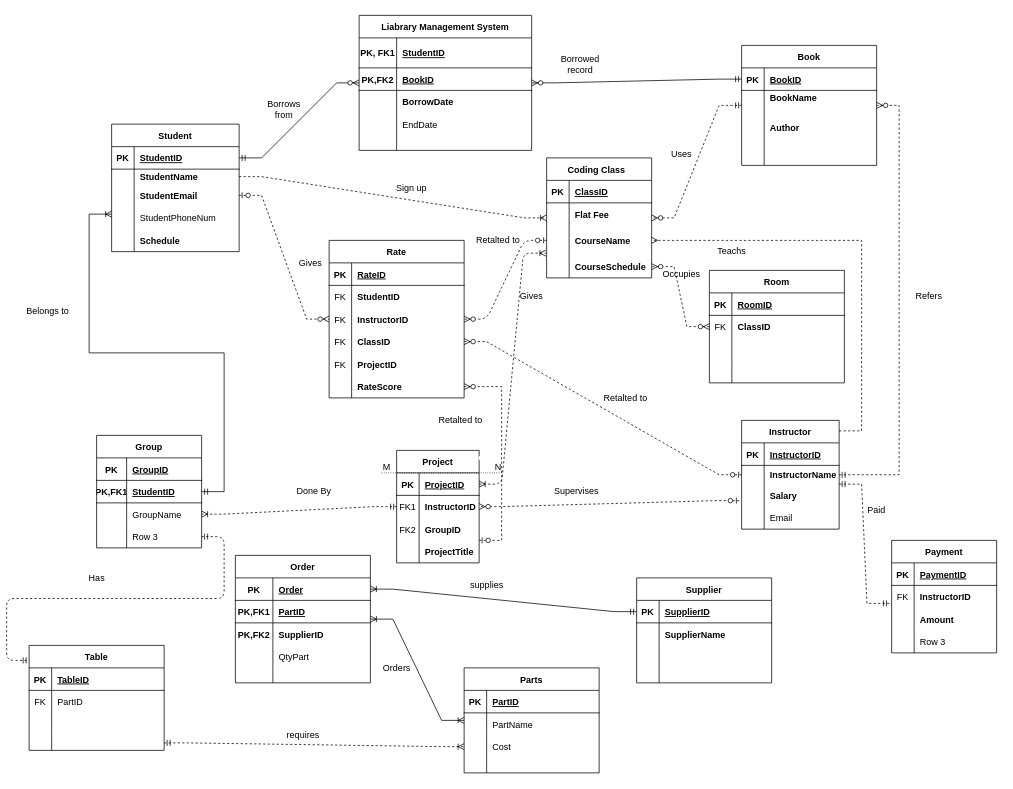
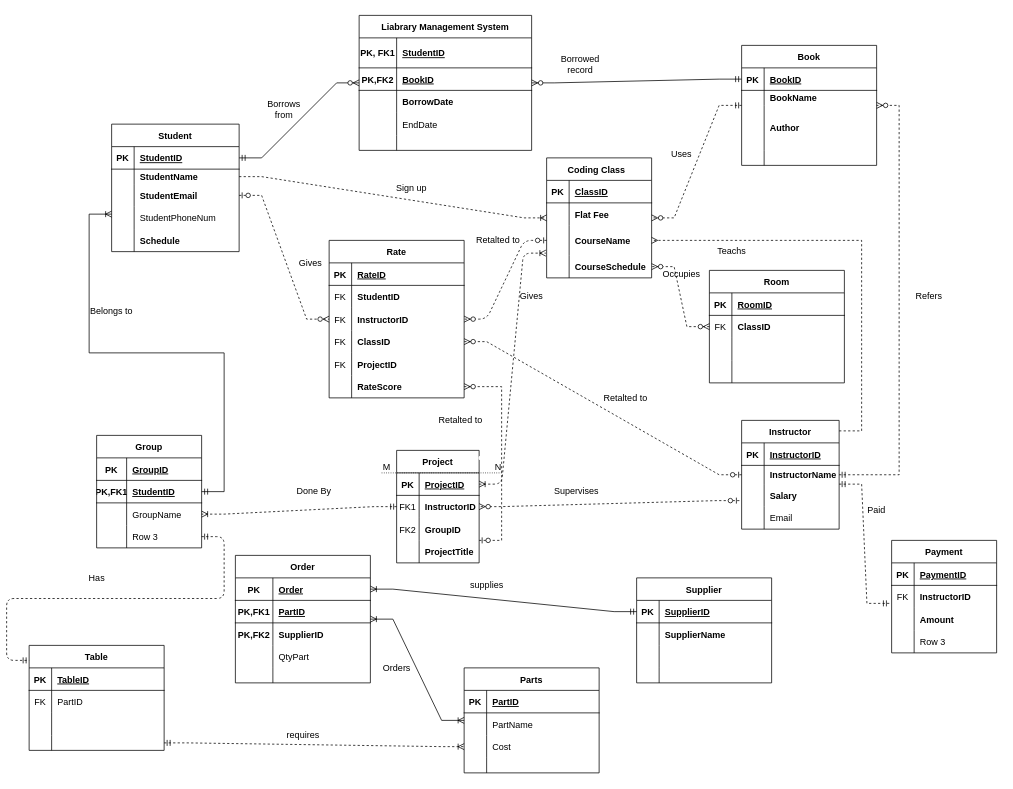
(48, 312) -> (111, 312)
